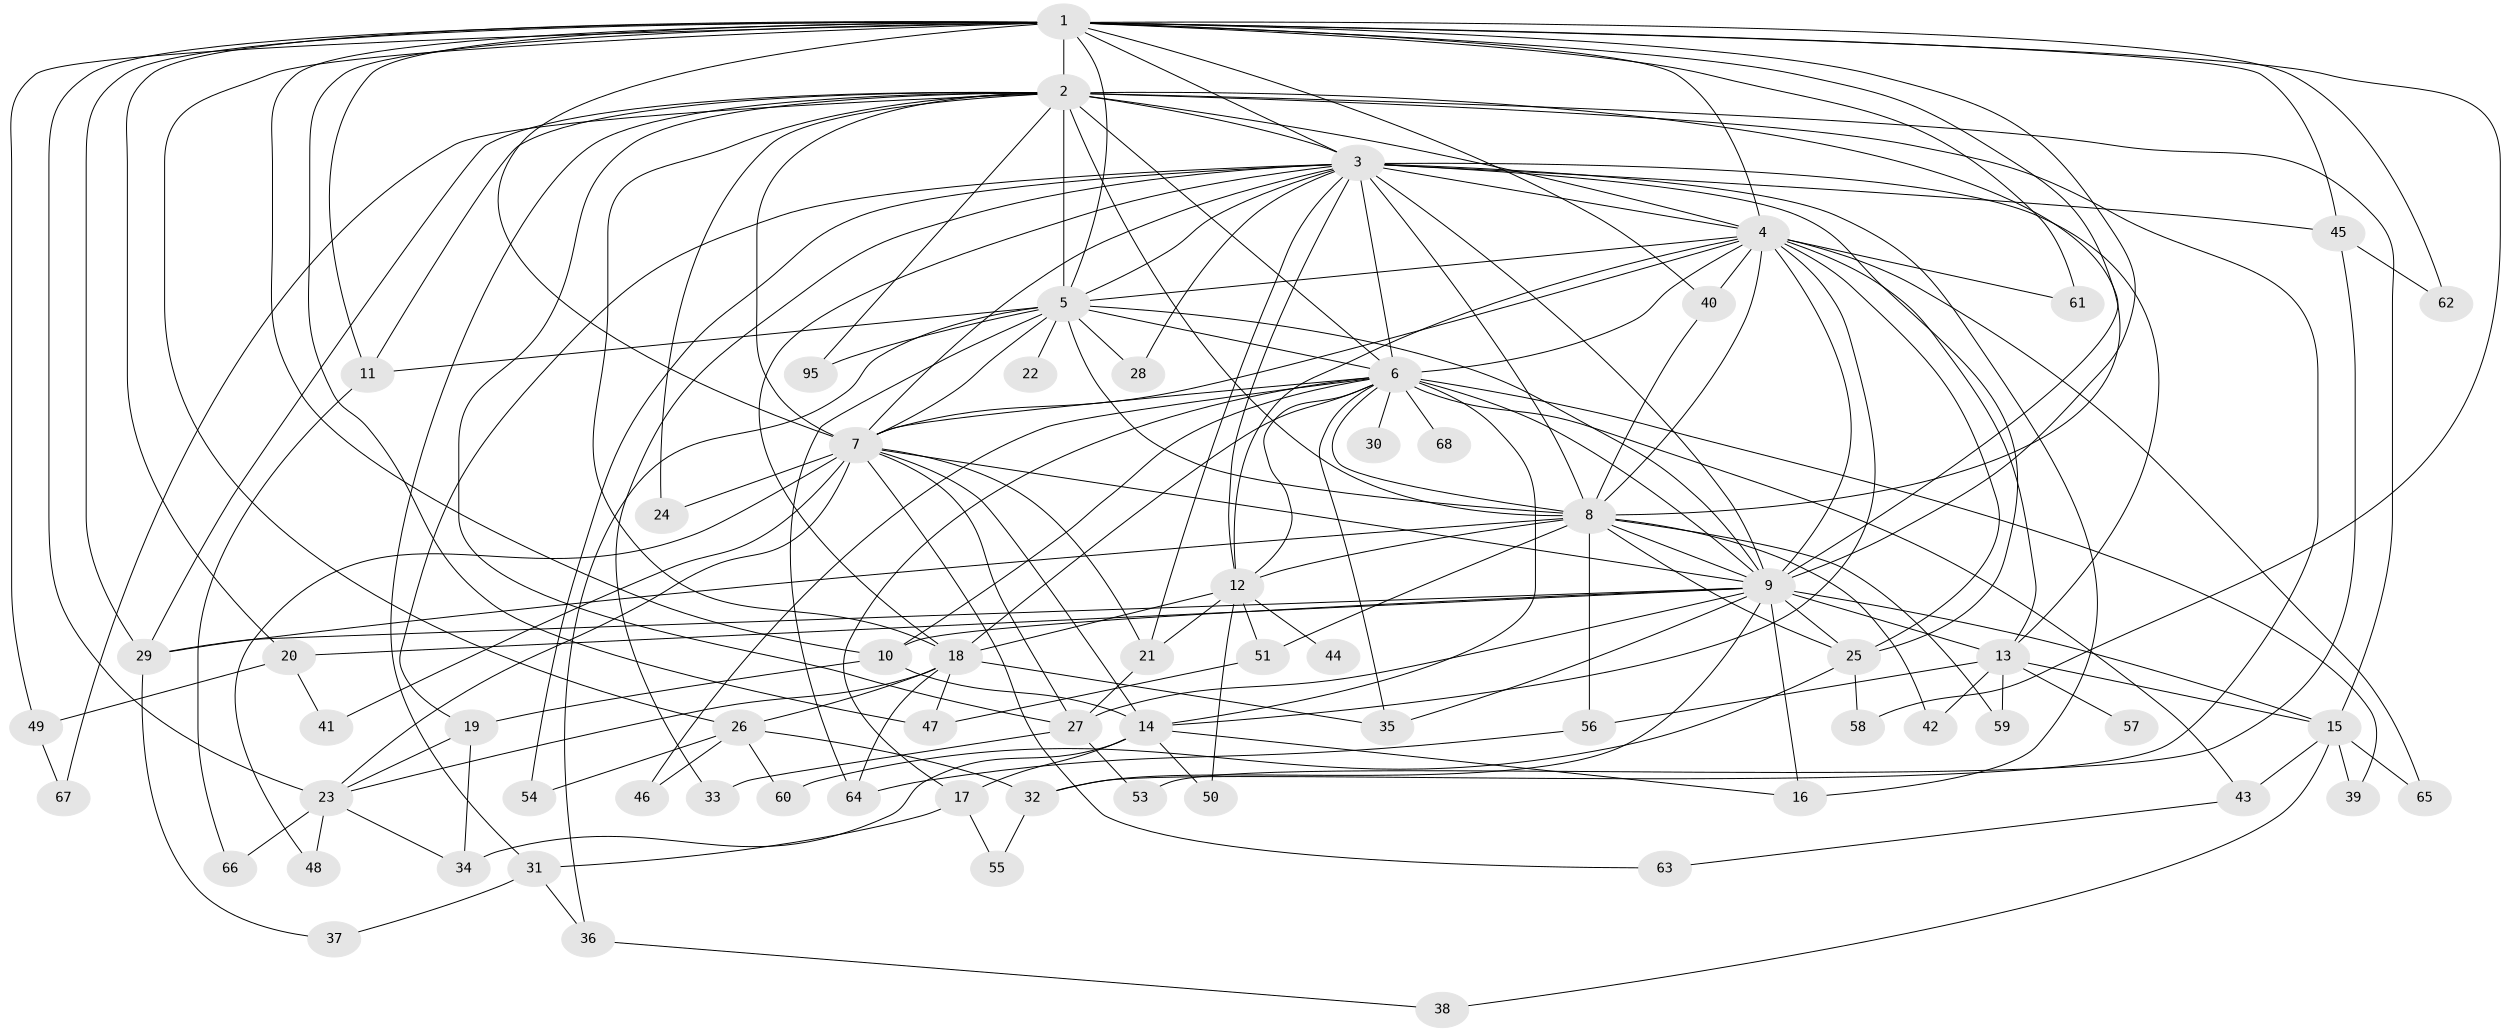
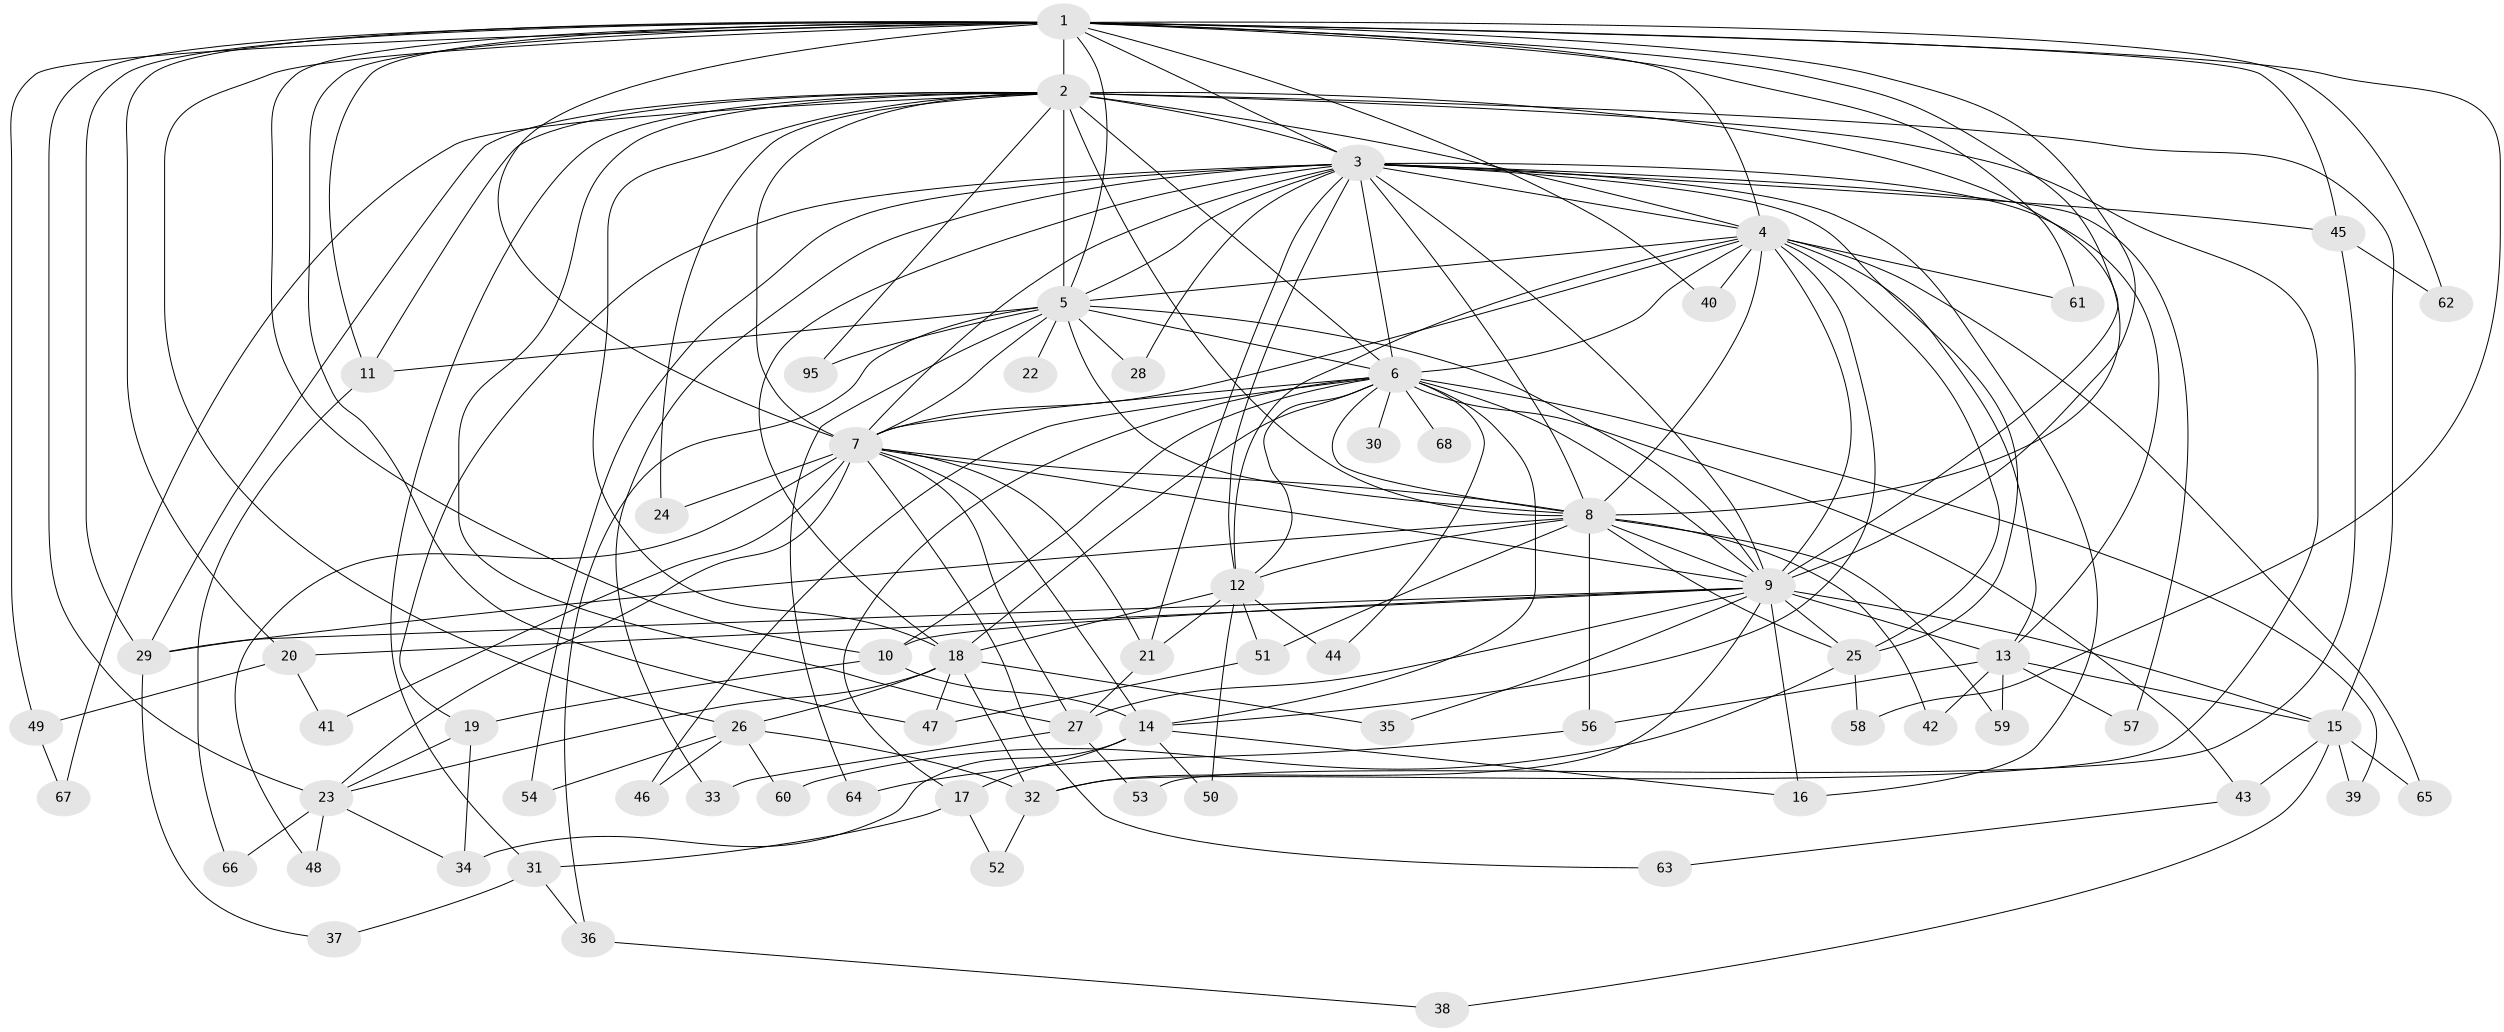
none -> (2063, 212)
(1640, 411) -> (1223, 478)
(1341, 528) -> (1452, 520)
(893, 713) -> (994, 728)
(997, 869) -> (997, 869)
